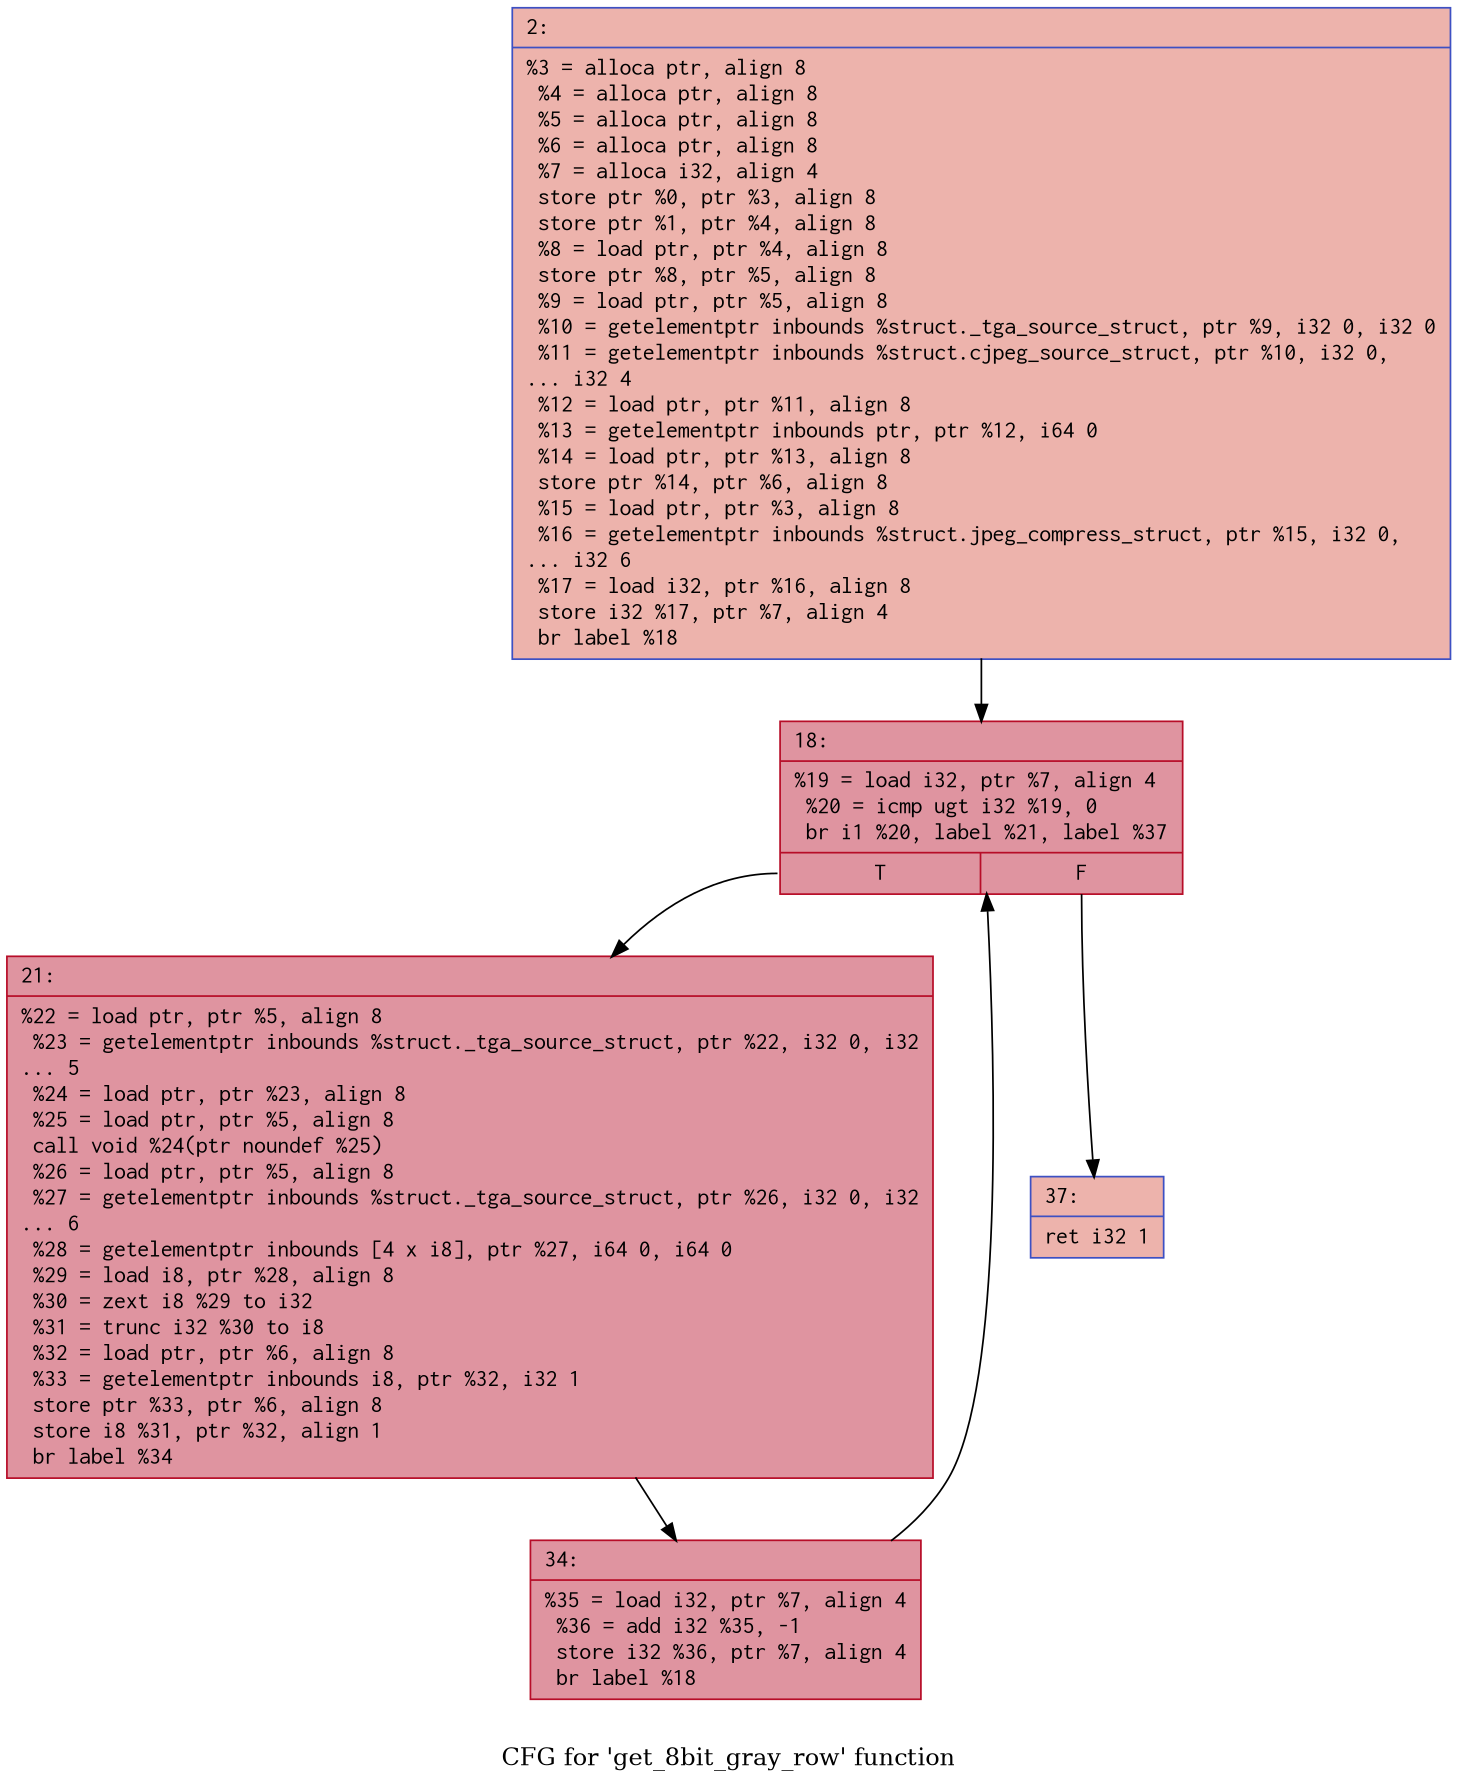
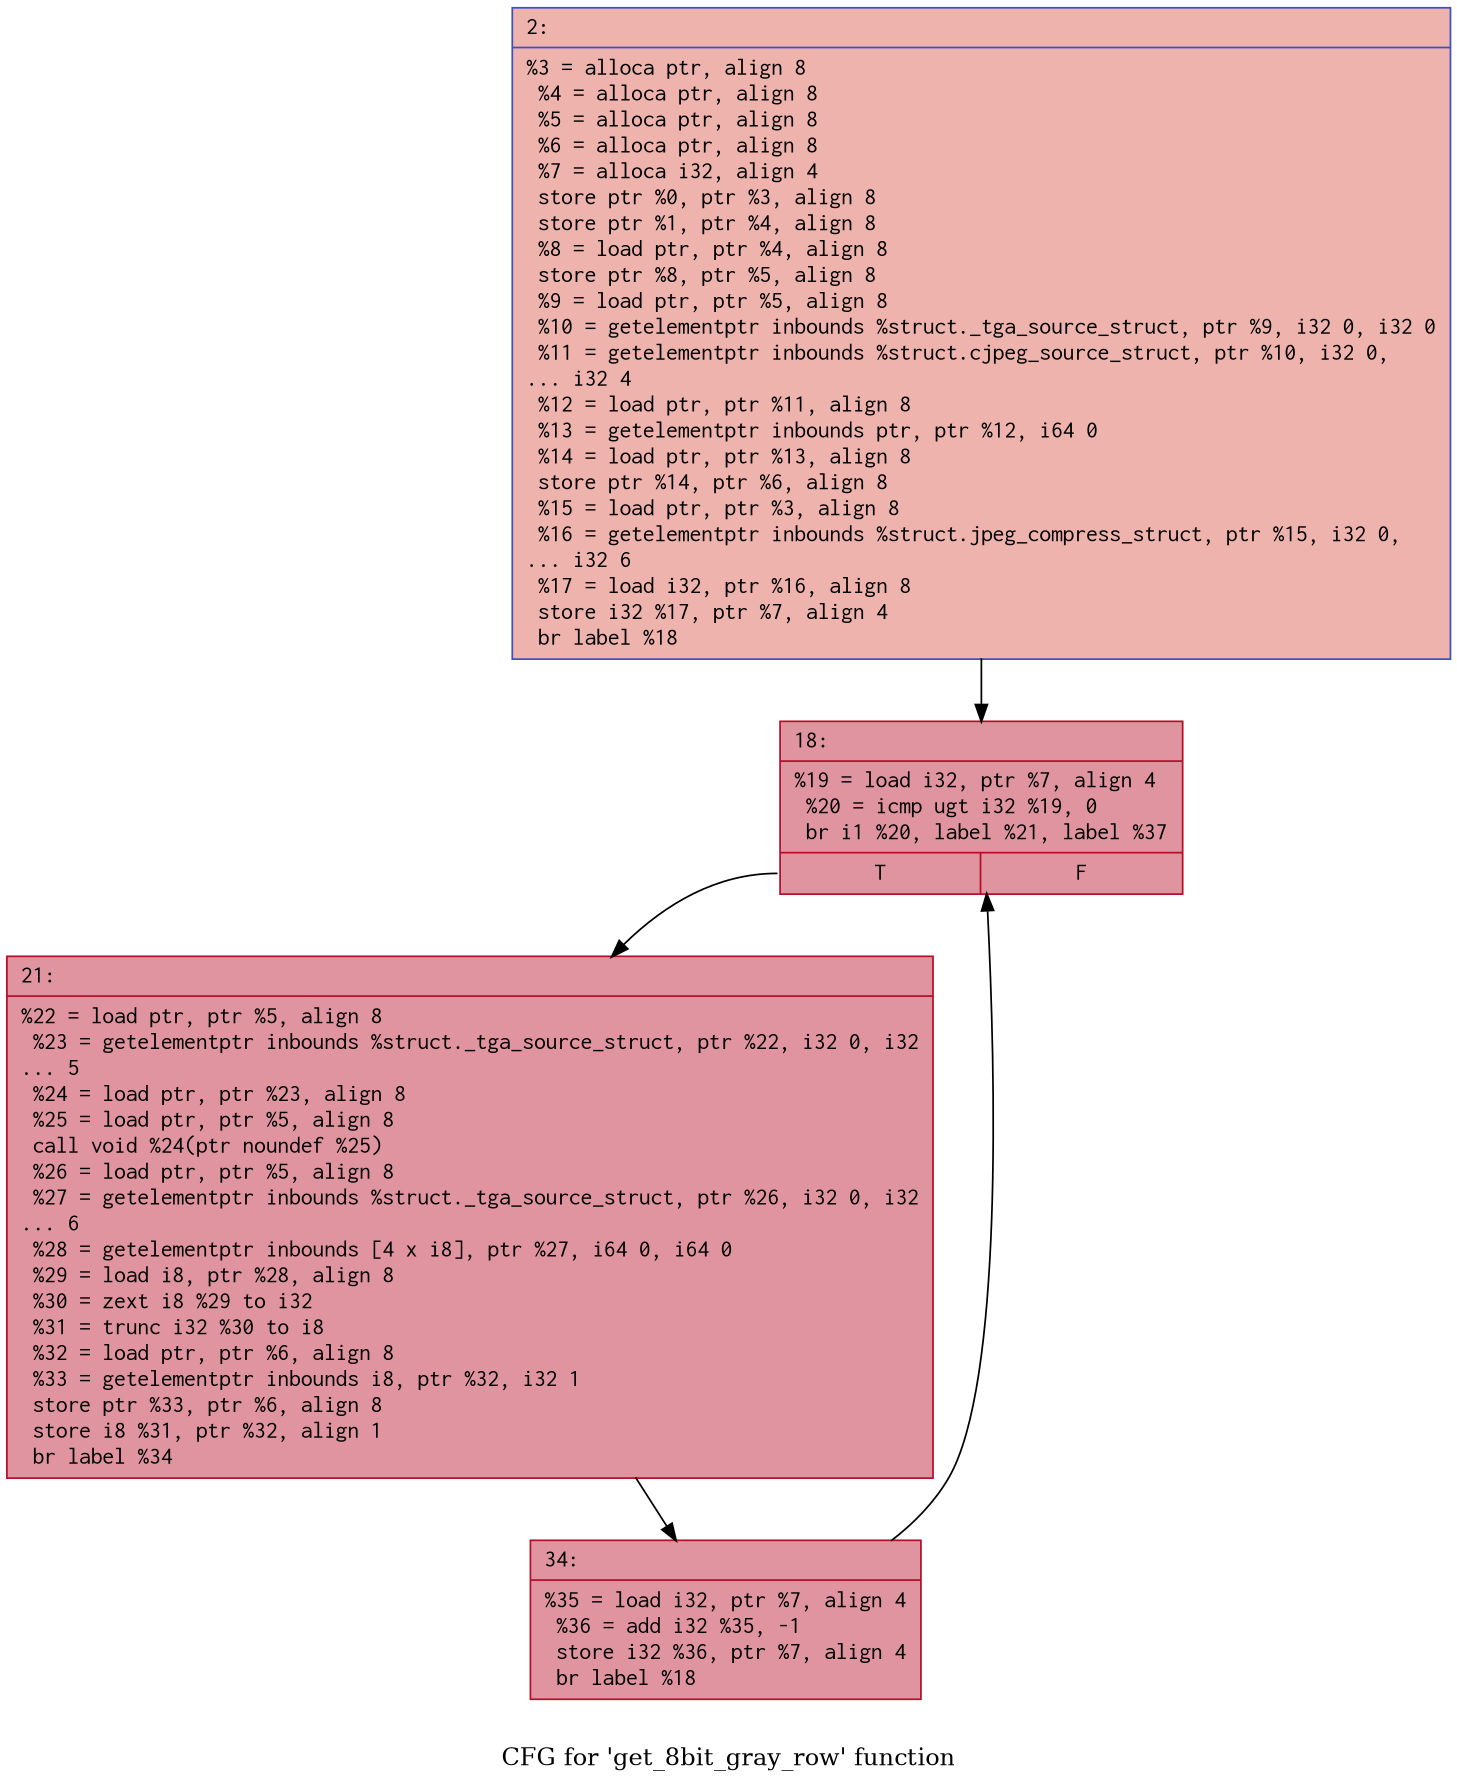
(1097, 1217) -> none
